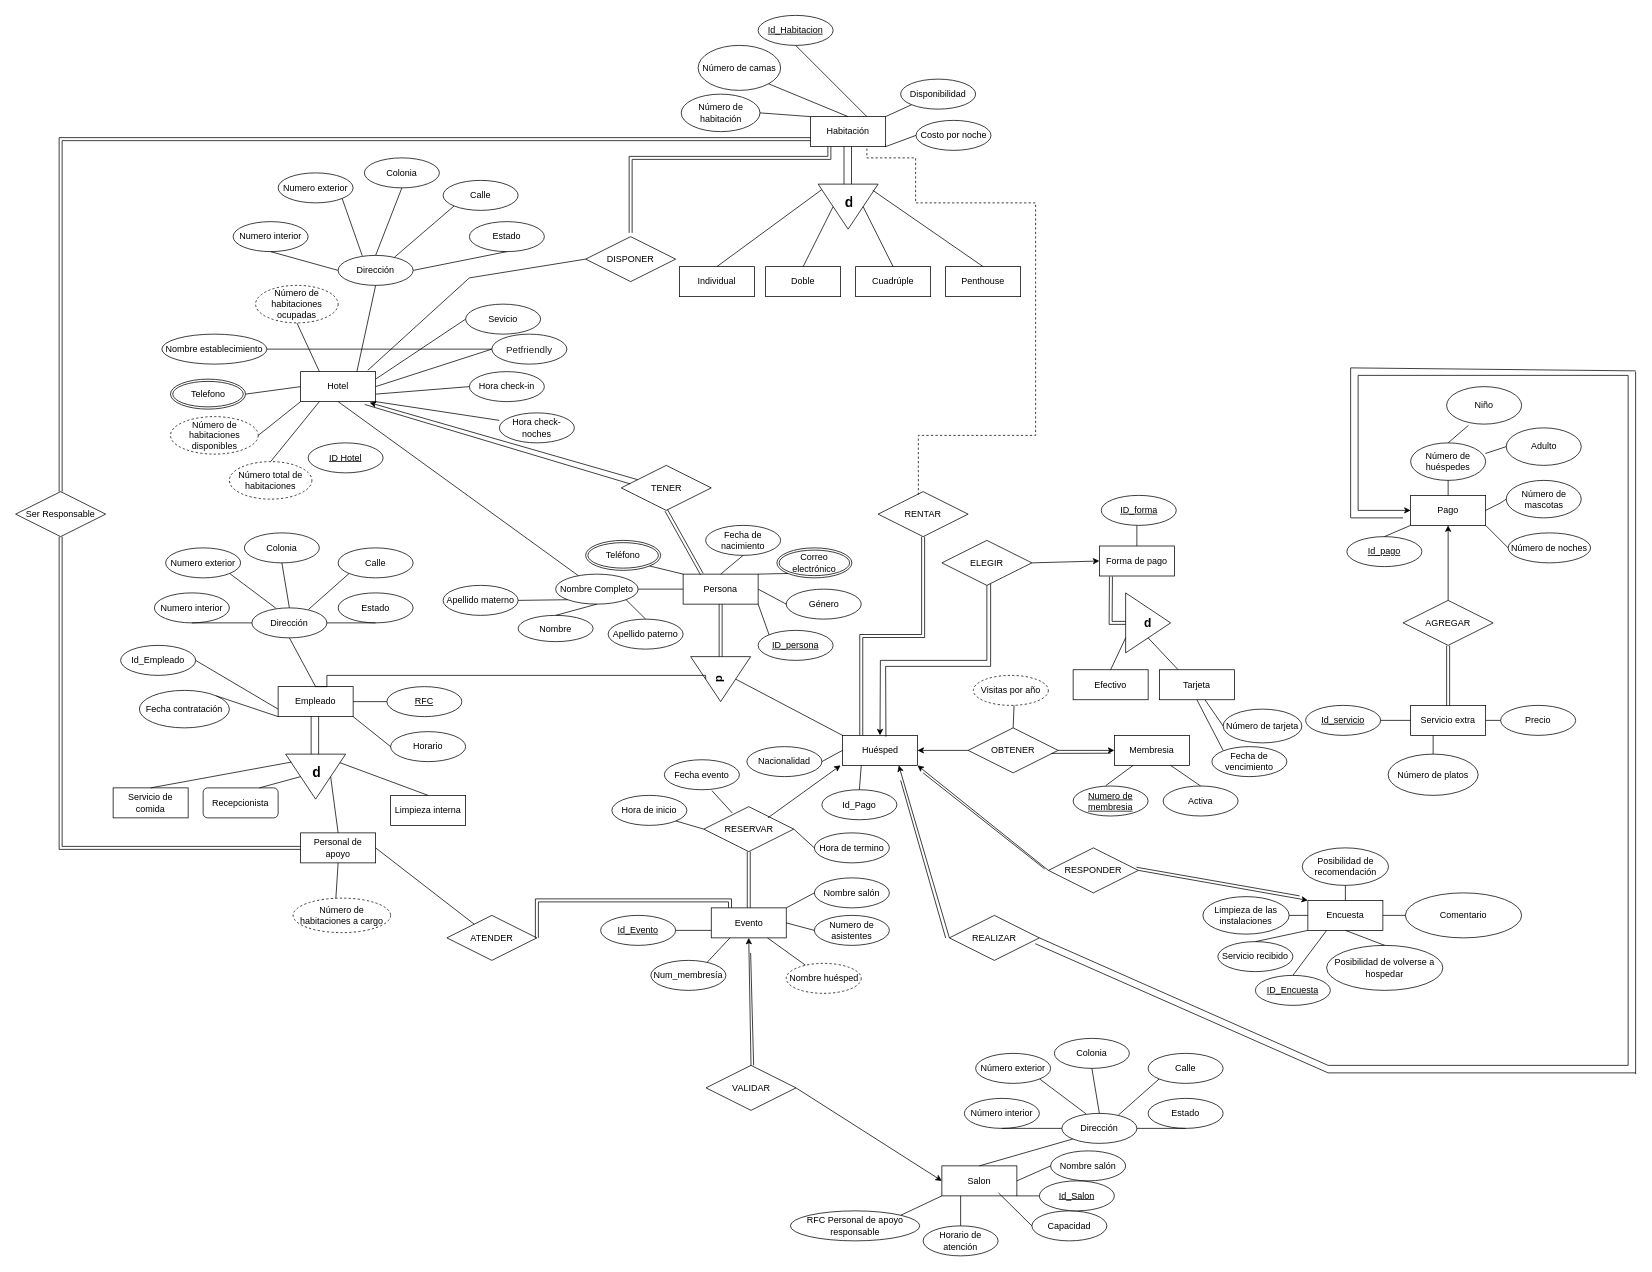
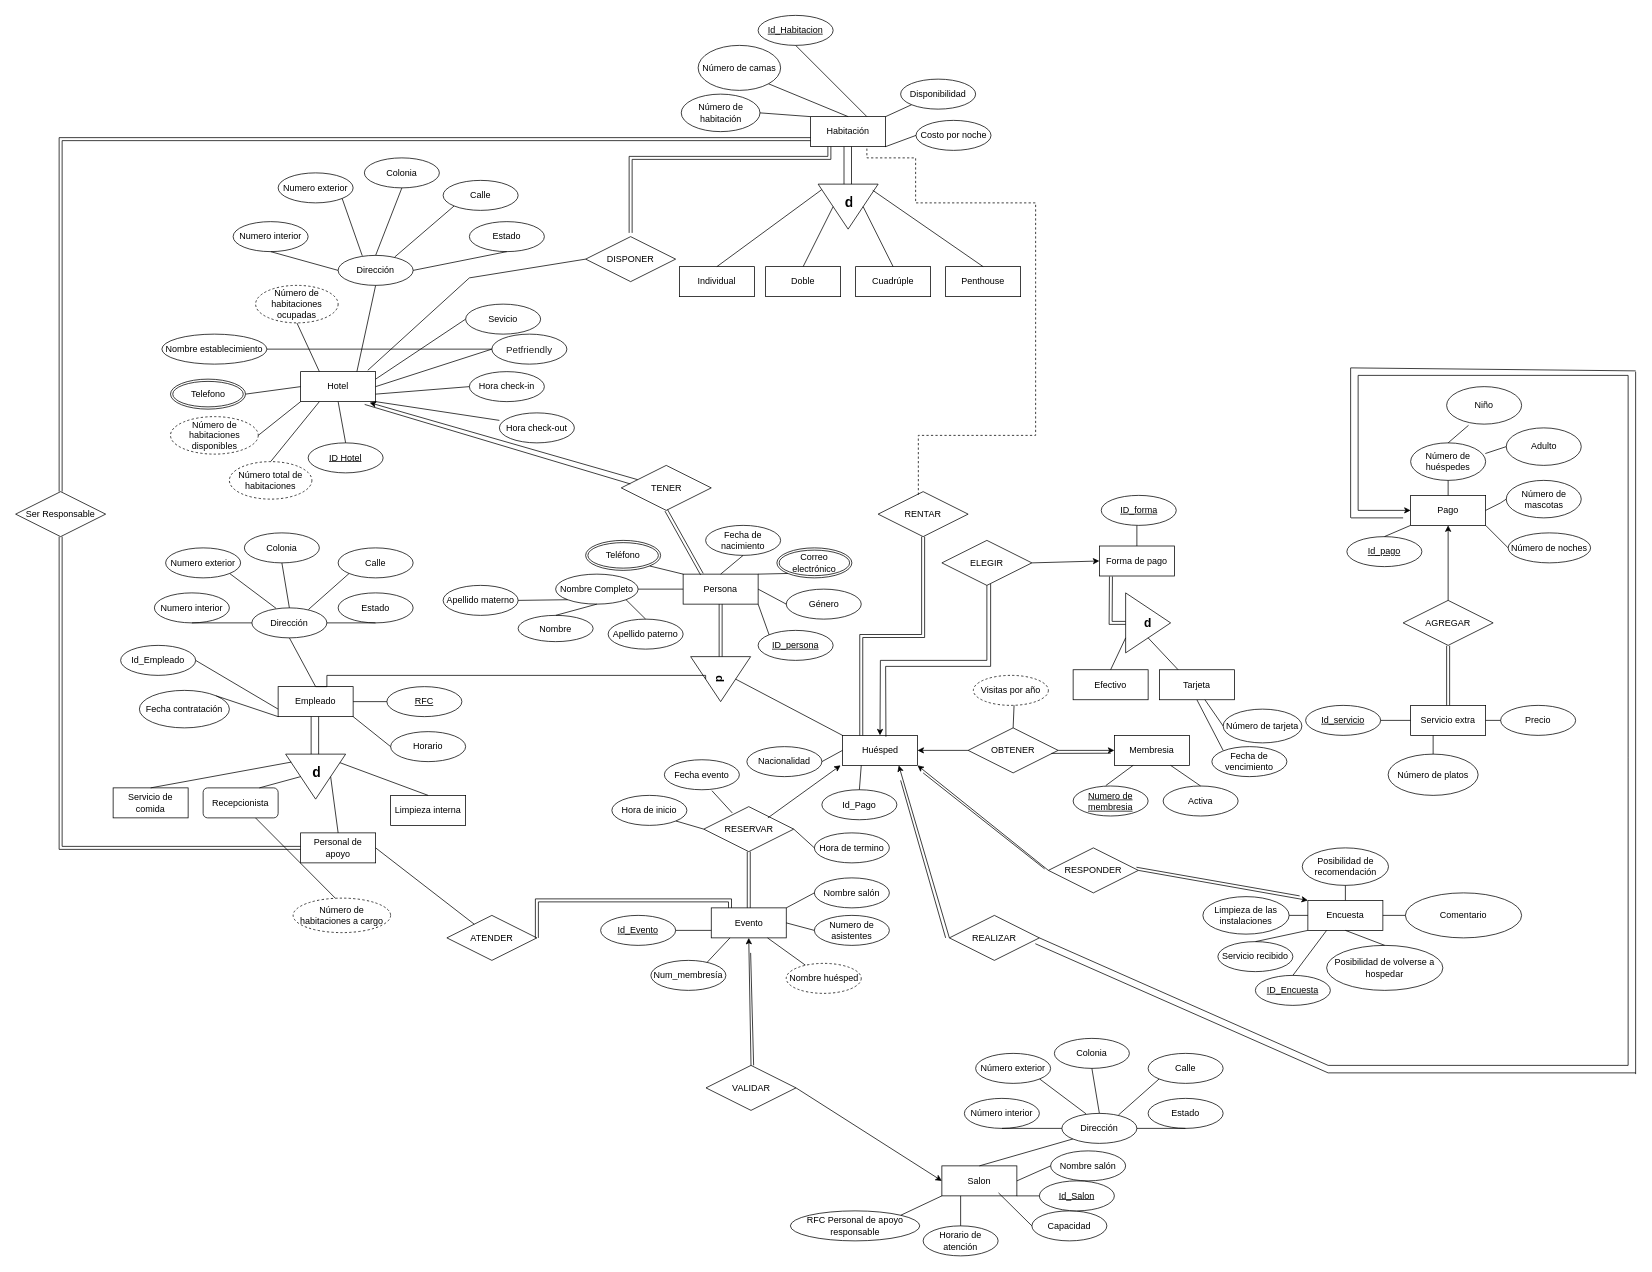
(537, 428) -> (537, 428)
(458, 489) -> (342, 422)
(337, 881) -> (312, 875)
